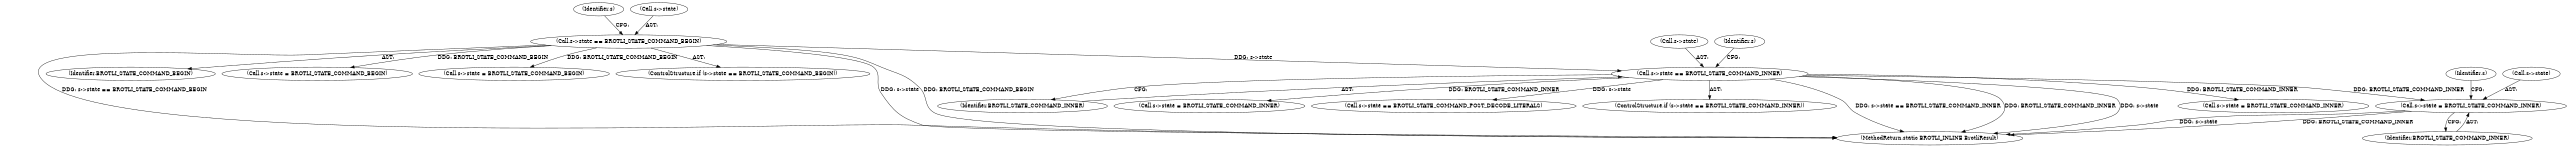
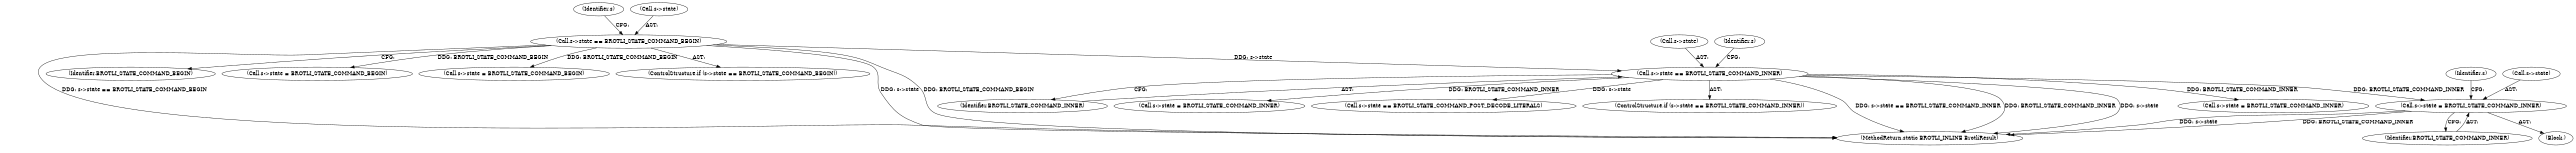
(389, 58) -> (389, 58)
none -> (2556, 138)
